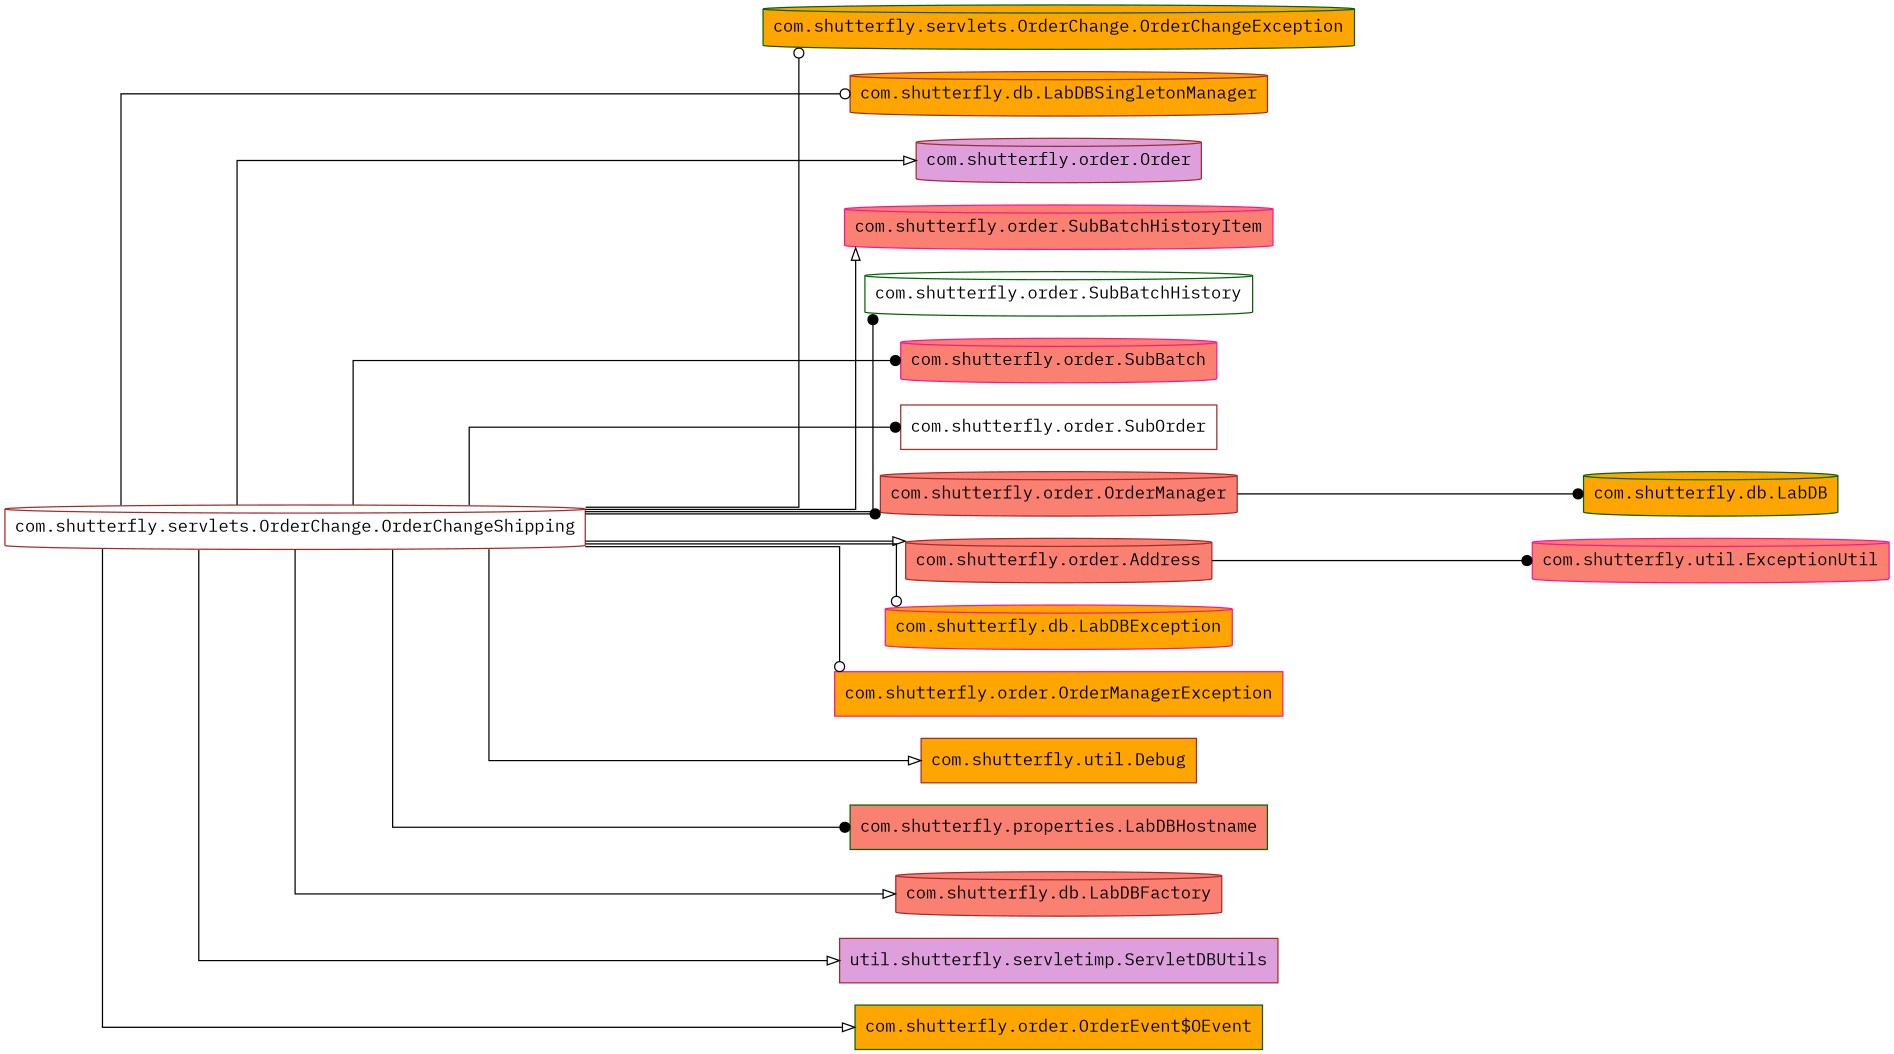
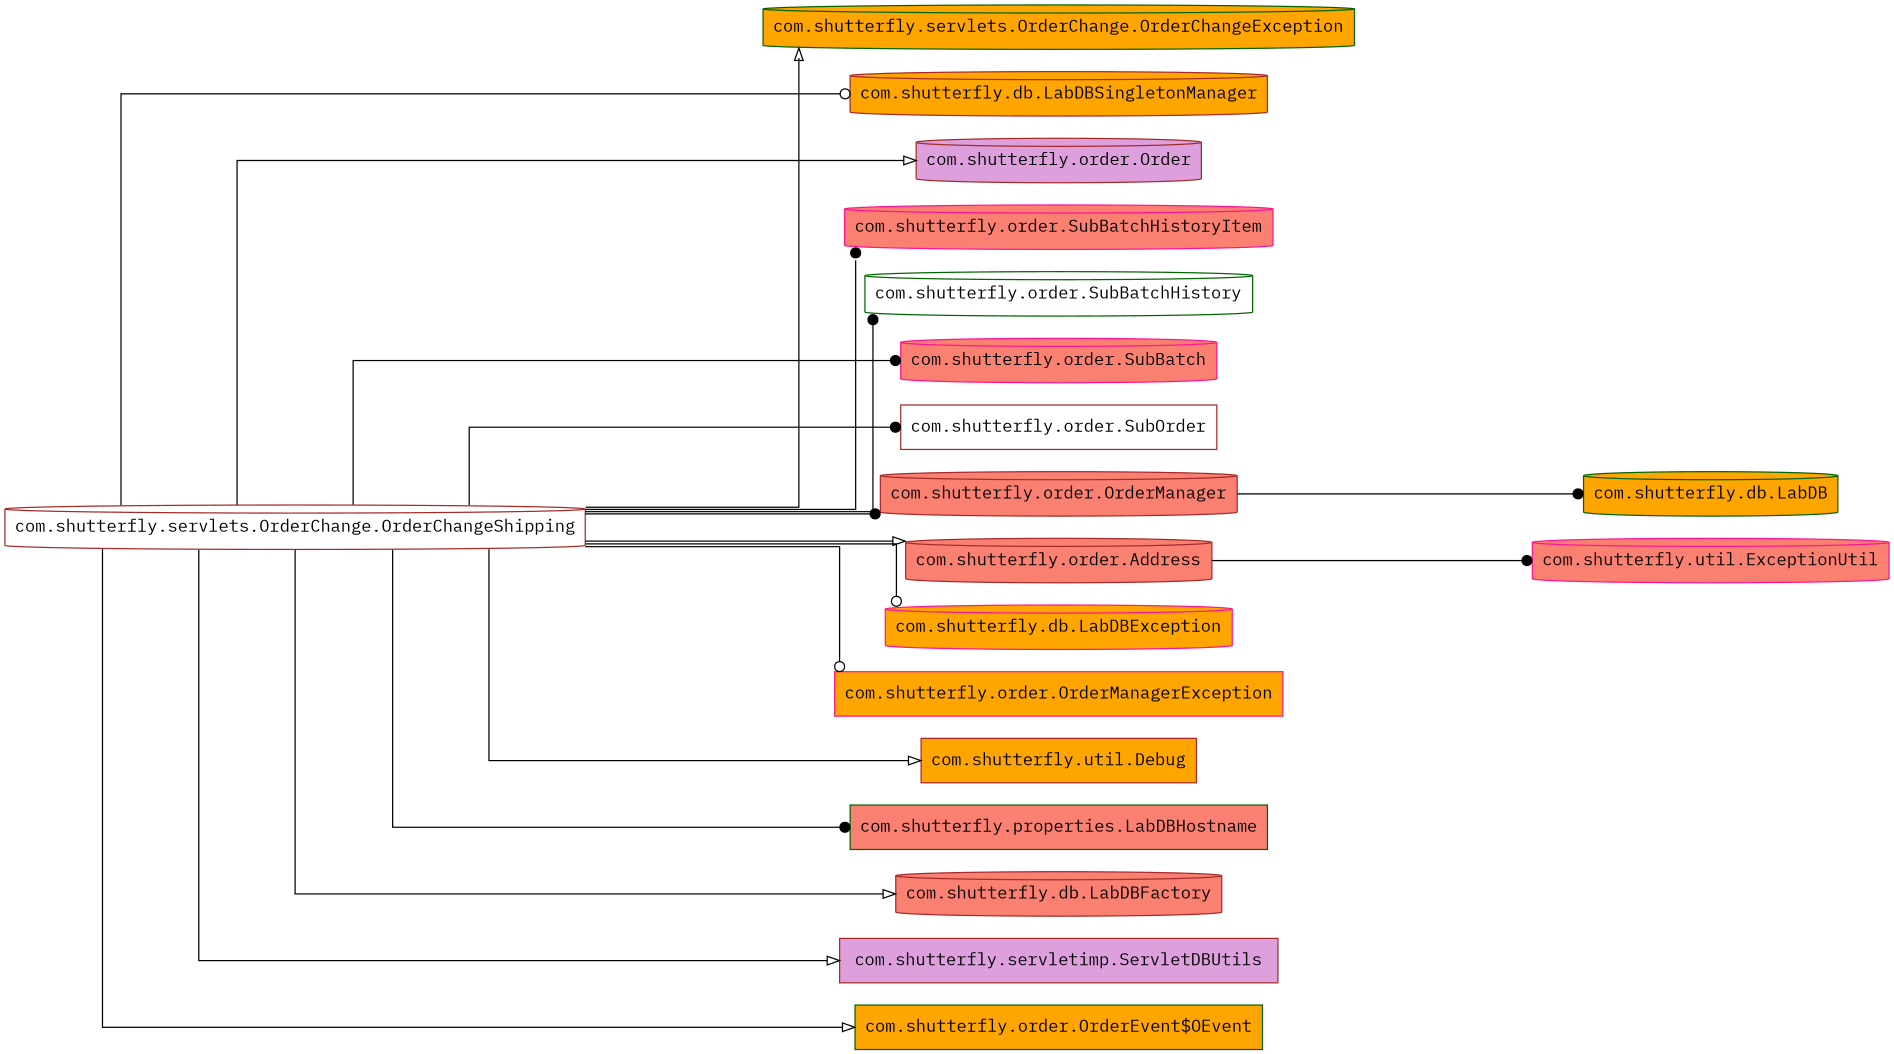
(799, 389) -> (799, 389)
(856, 494) -> (856, 494)
(1059, 961) -> (1059, 961)
